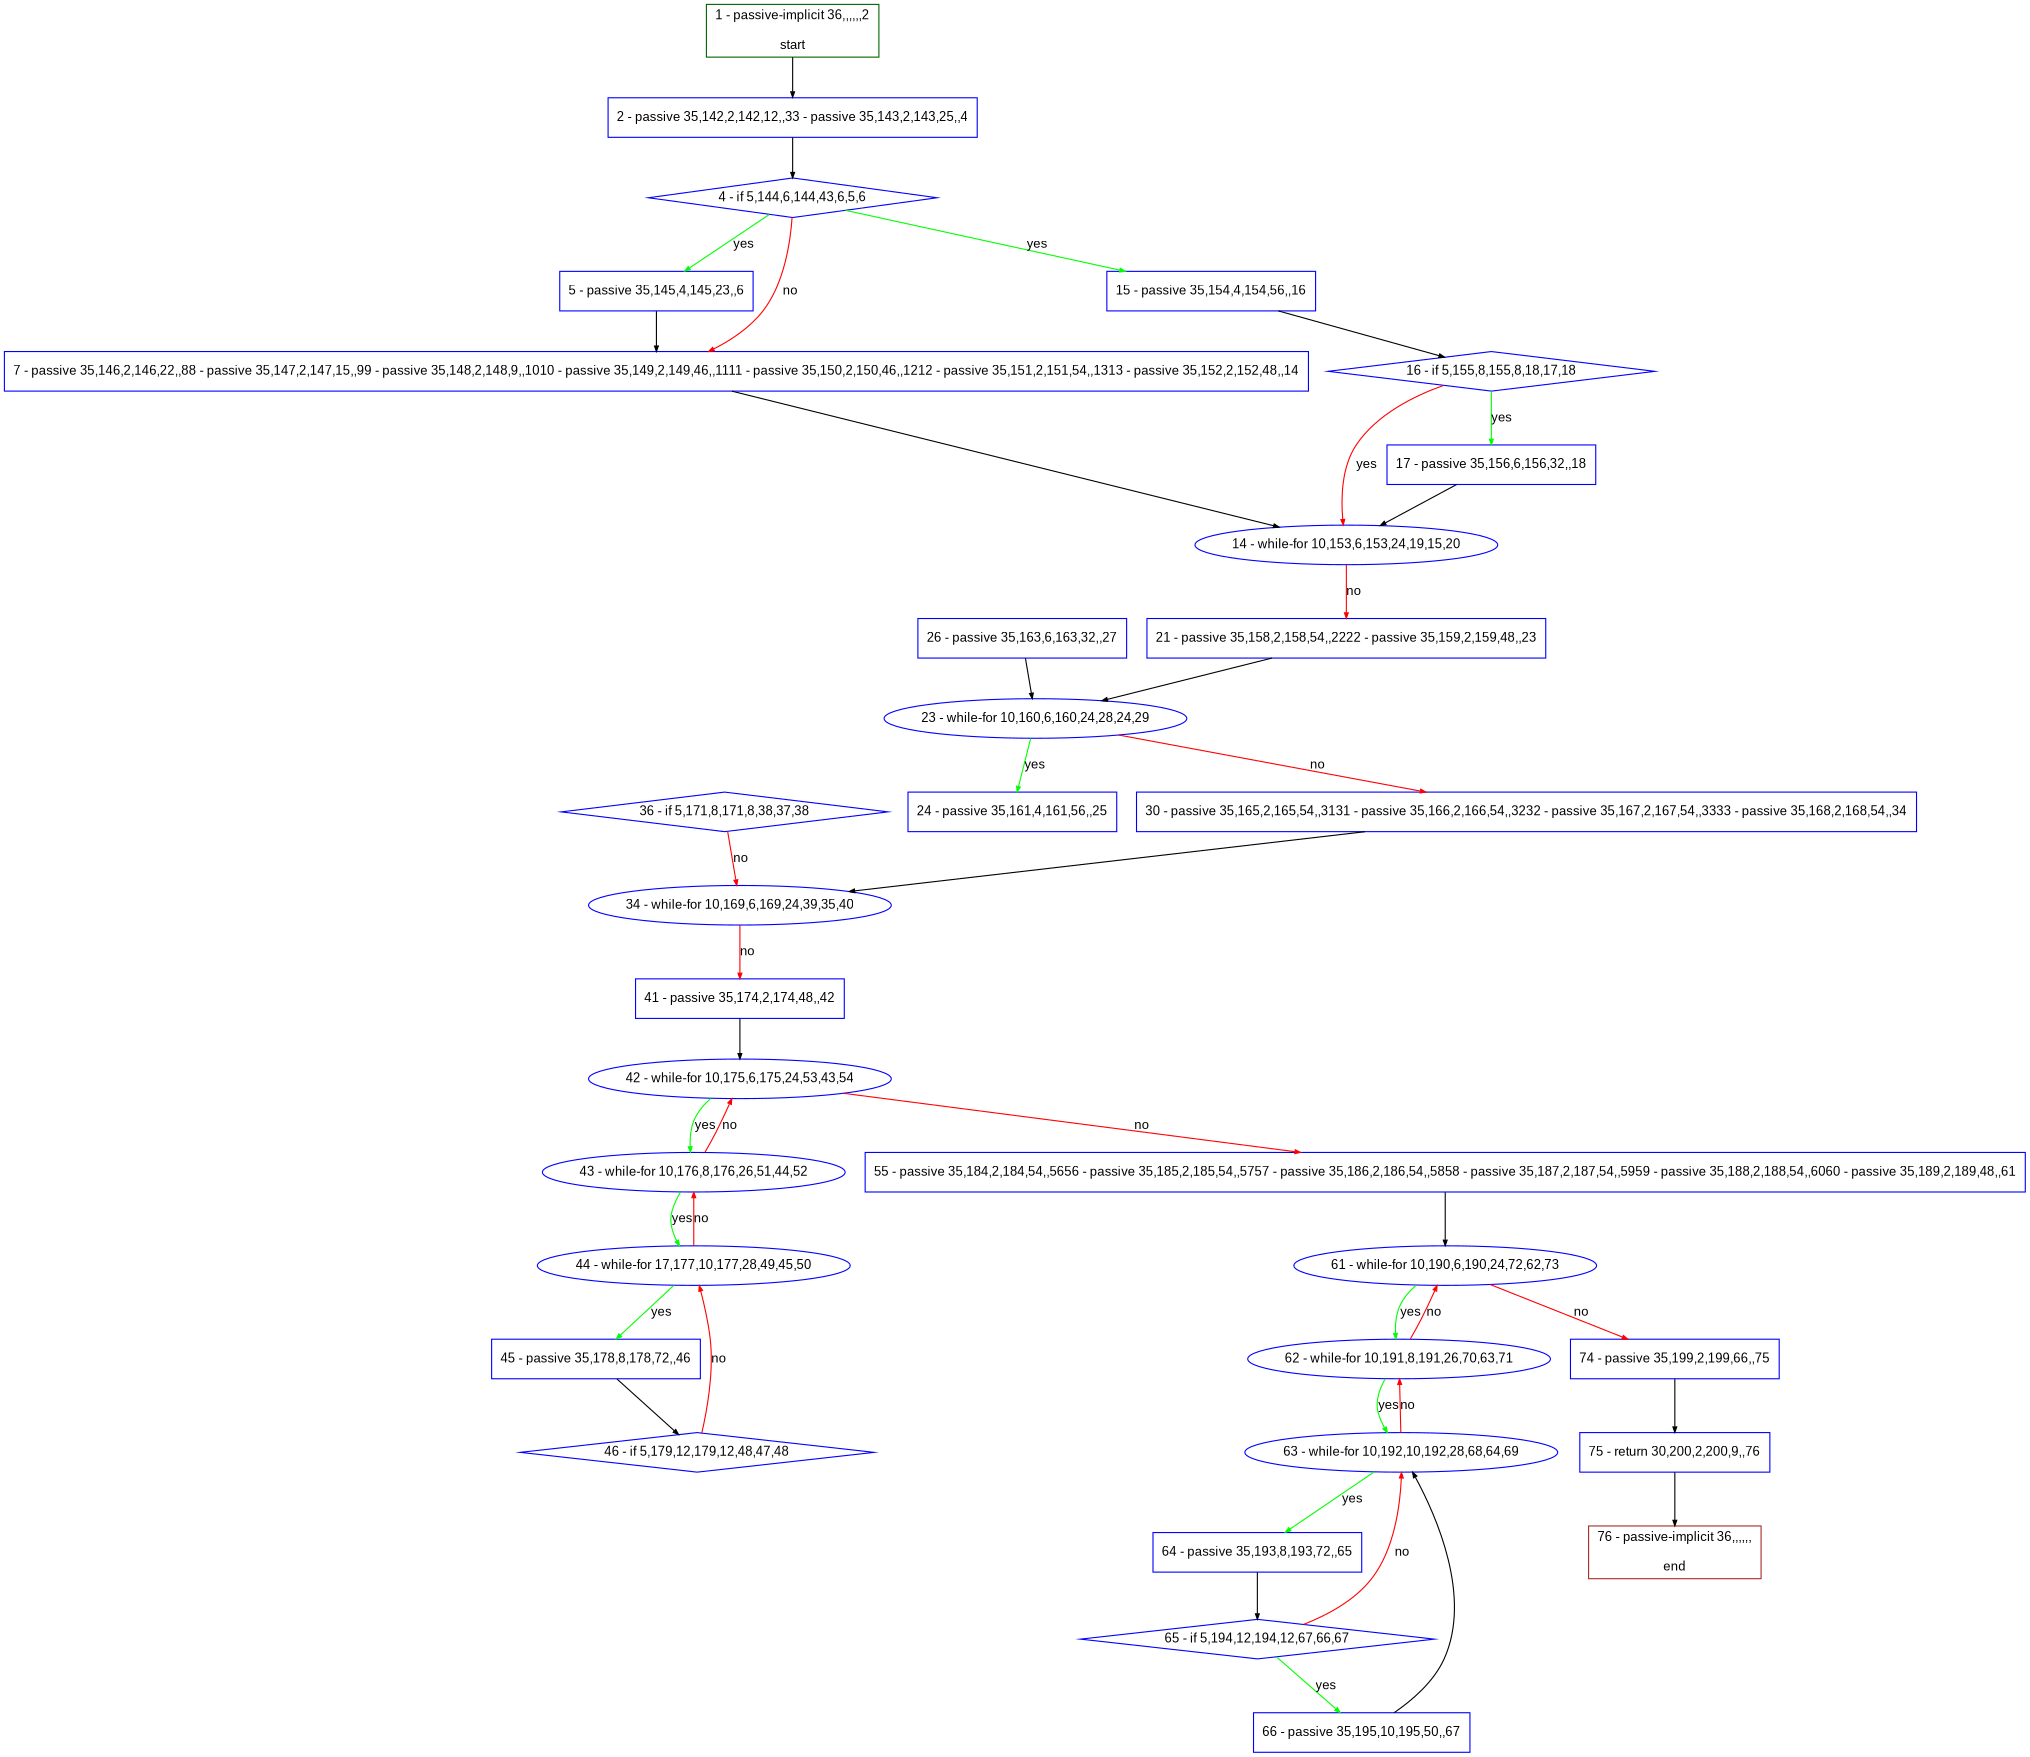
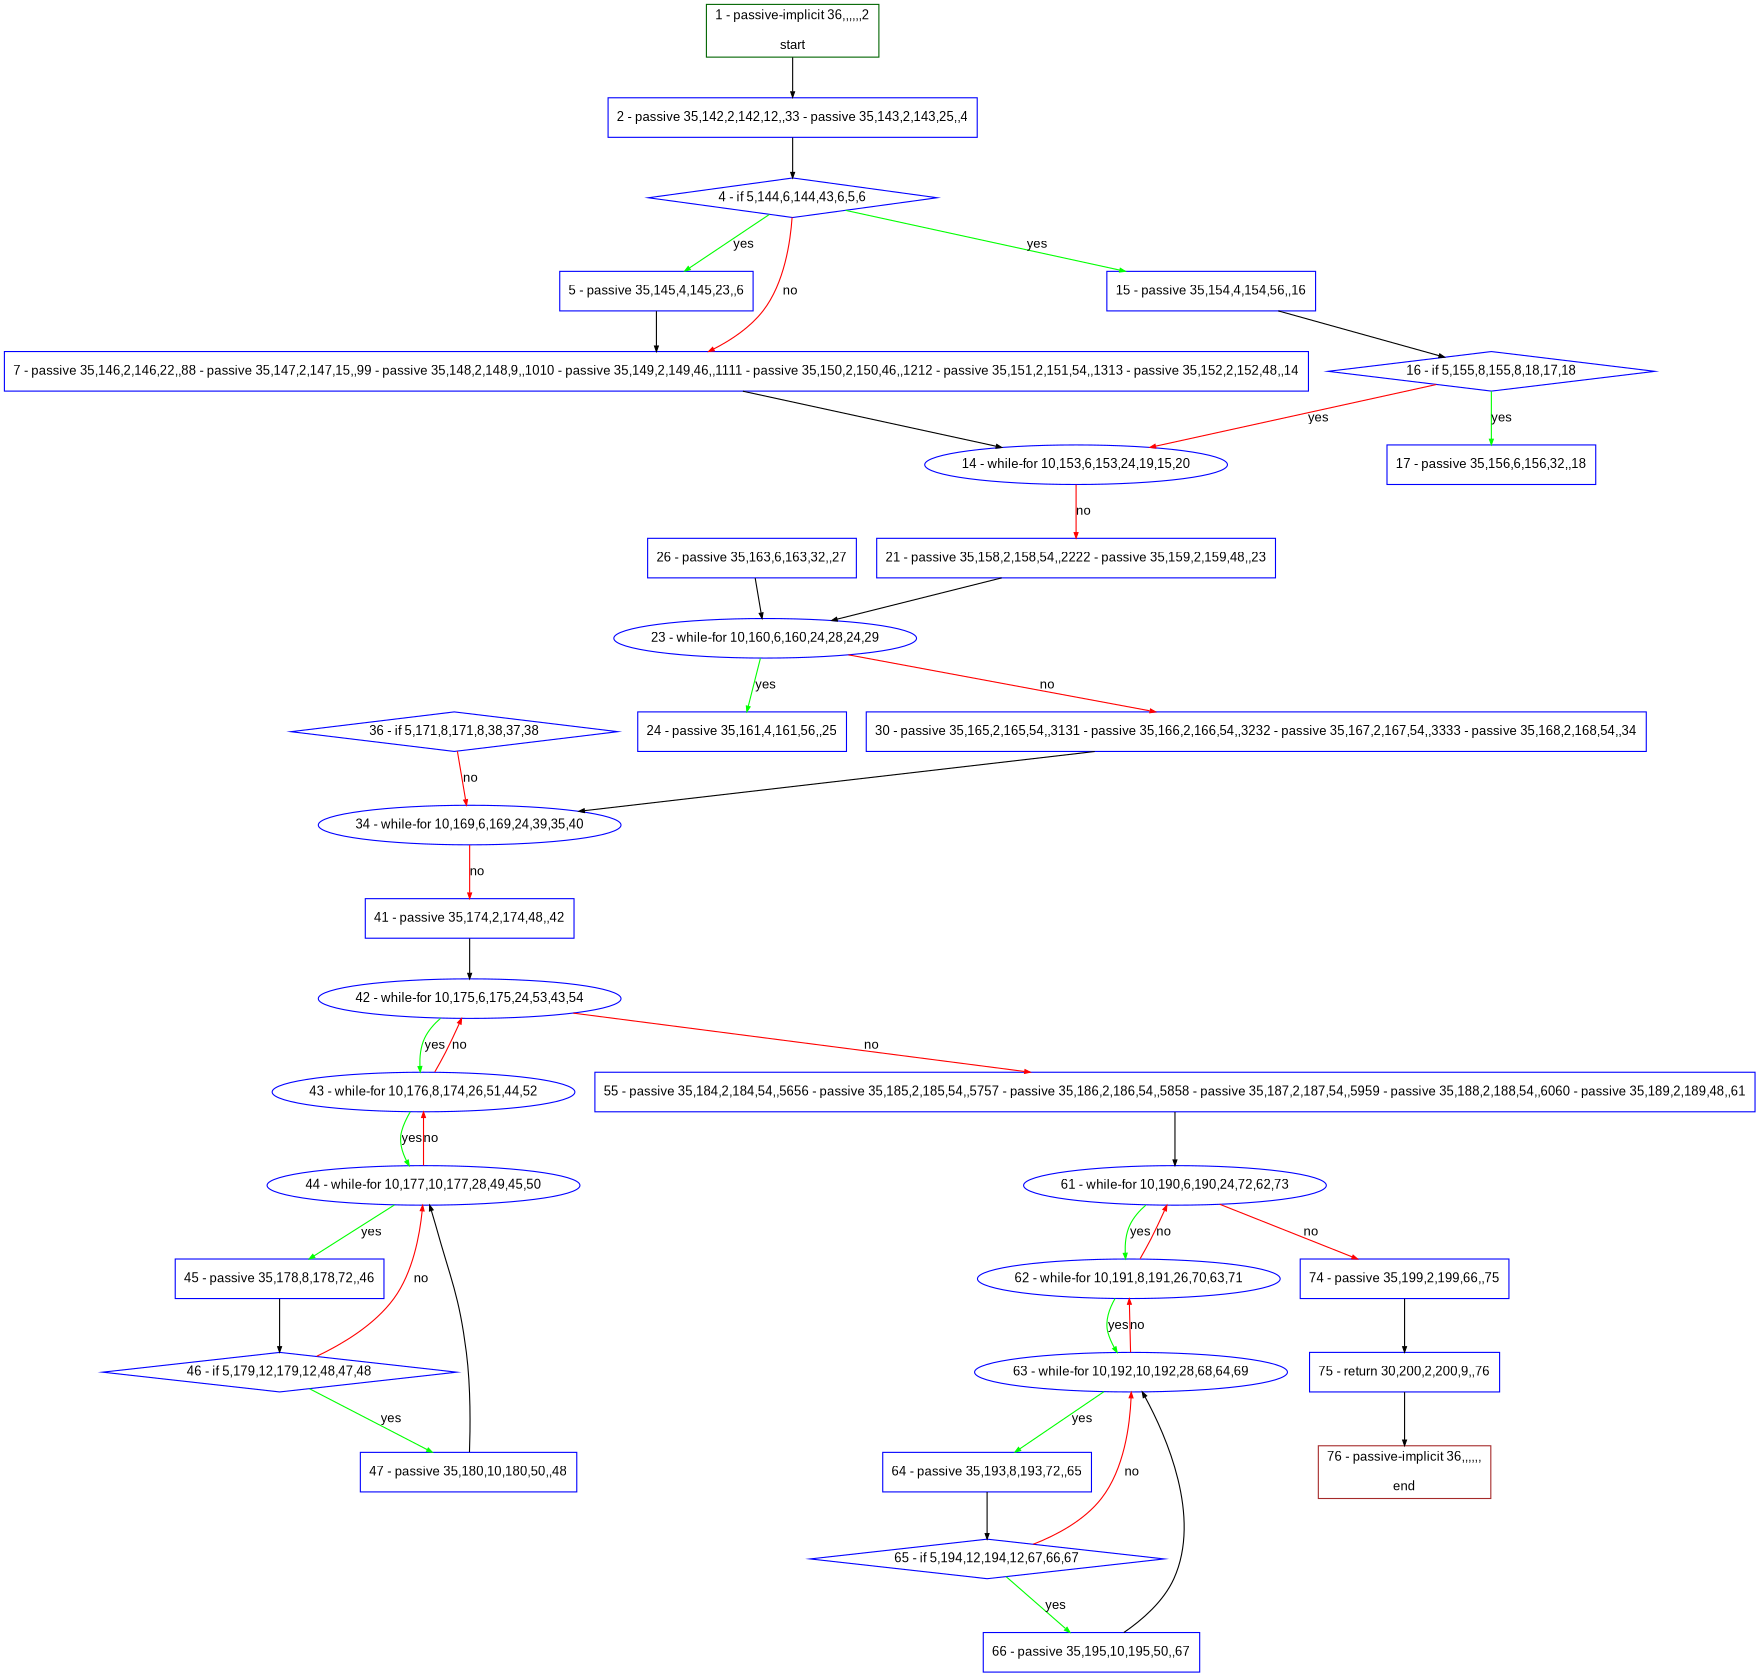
(1421, 504) -> none
(694, 1172) -> (424, 1092)
(694, 1266) -> (424, 1185)
none -> (469, 1472)
